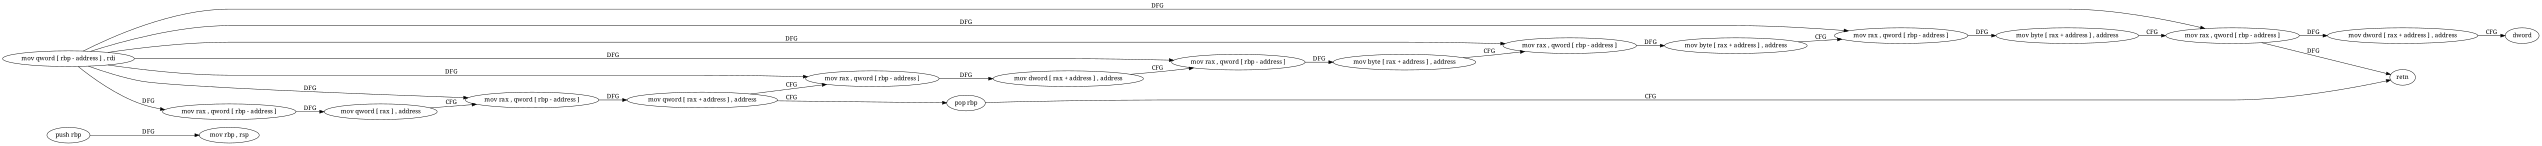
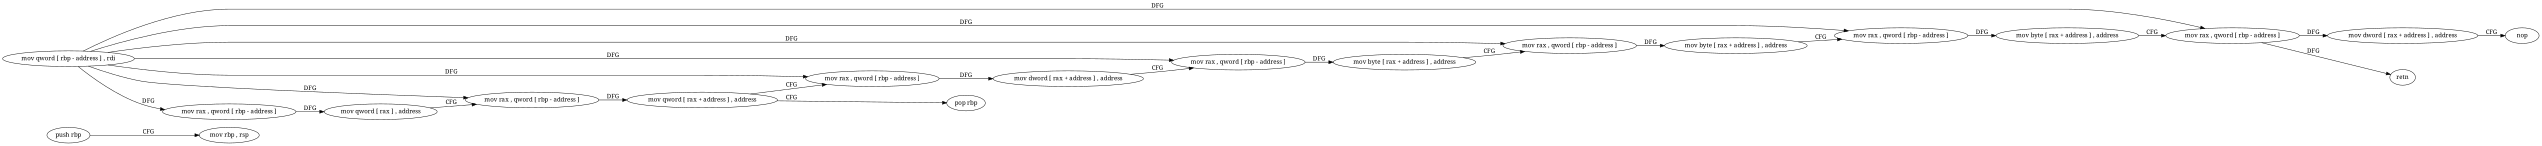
(2522, 36) -> (2522, 36)
(1686, 100) -> none
(148, 132) -> (148, 132)
